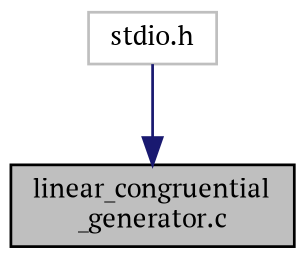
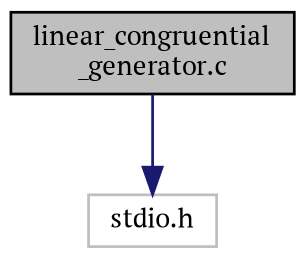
(153, 101) -> (153, 130)
